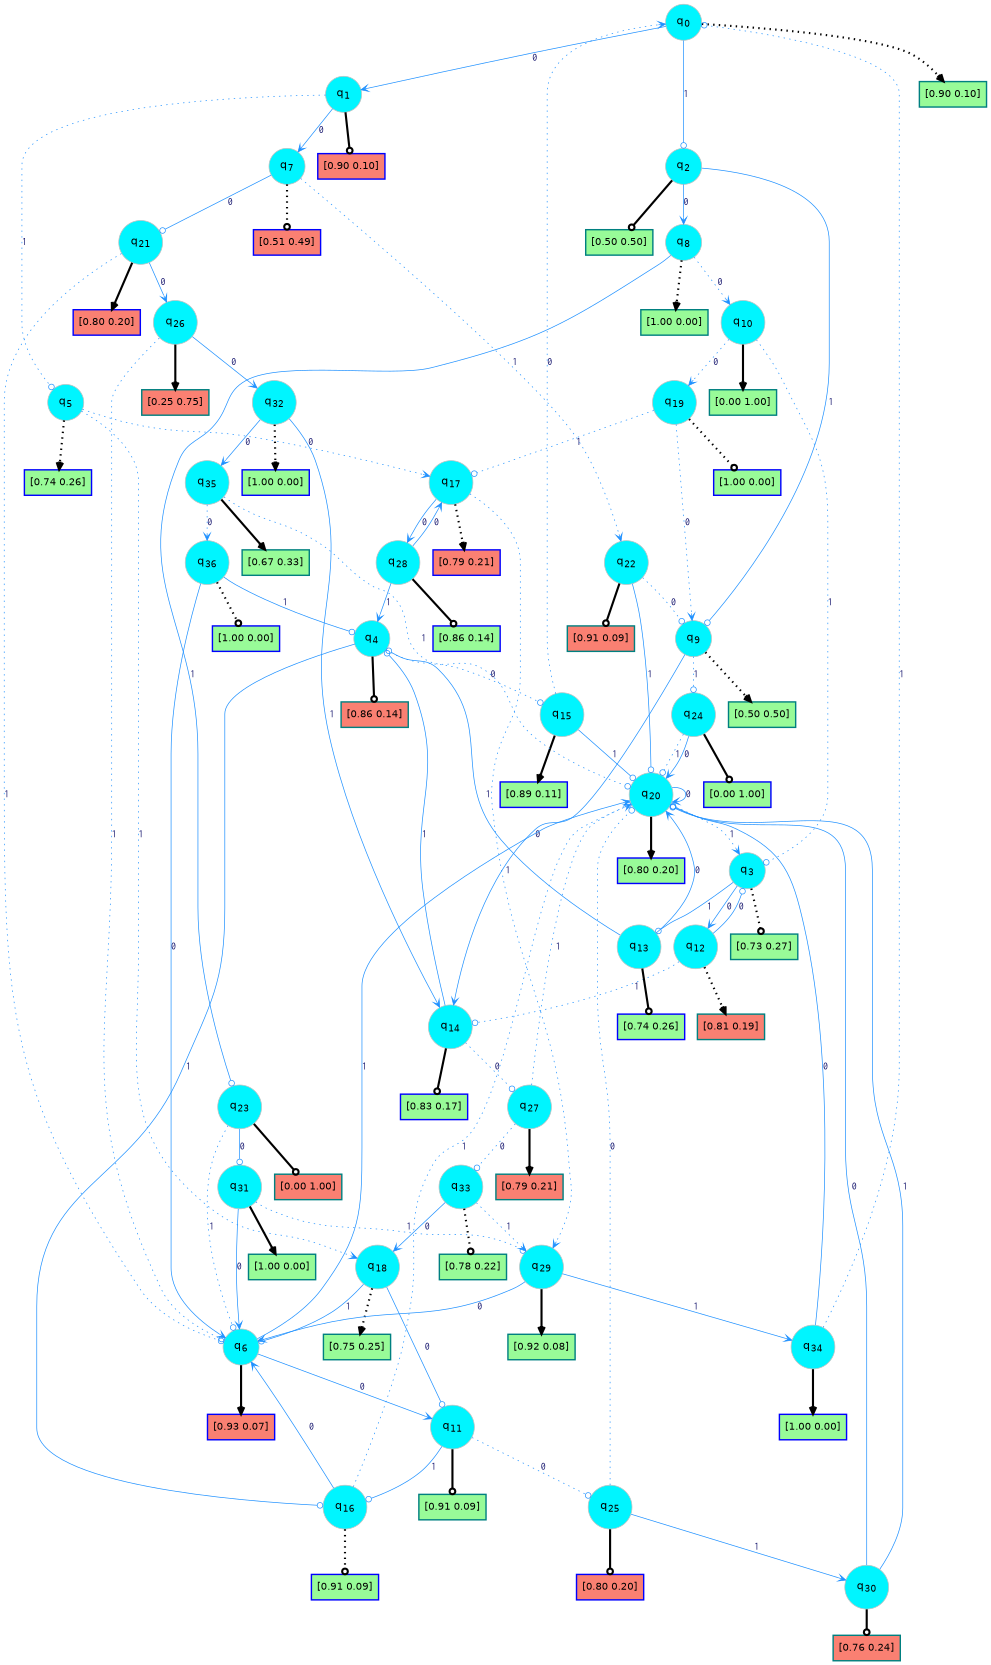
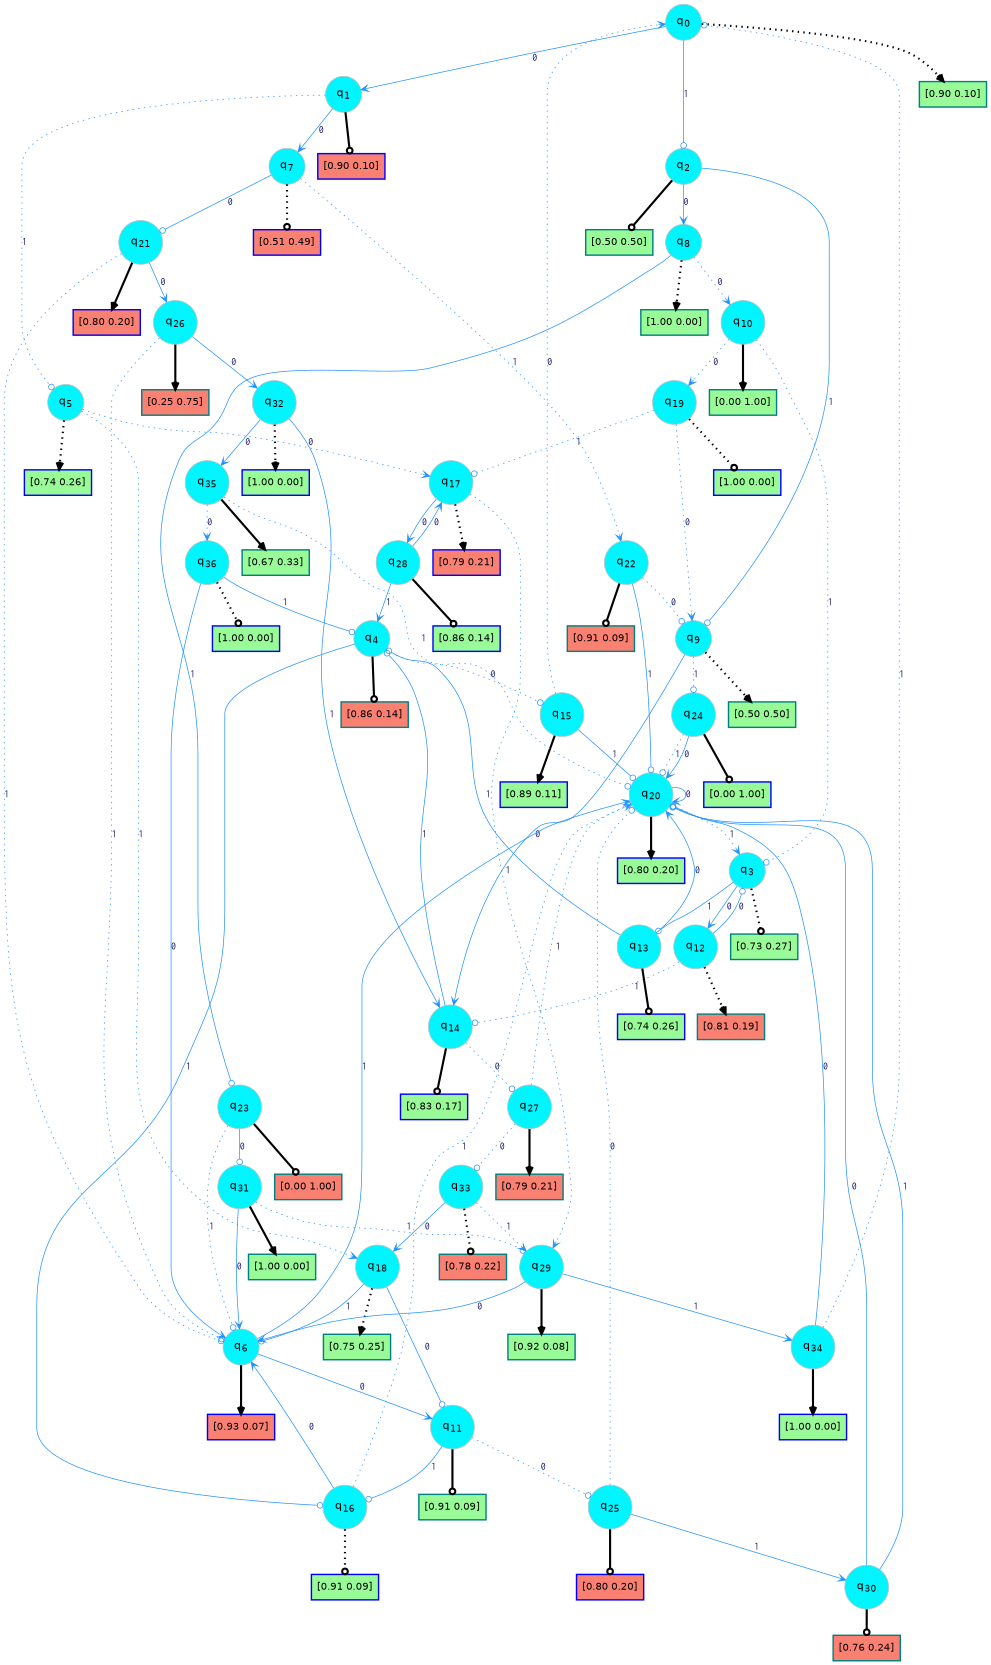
(473, 1267) -> (473, 1267)
